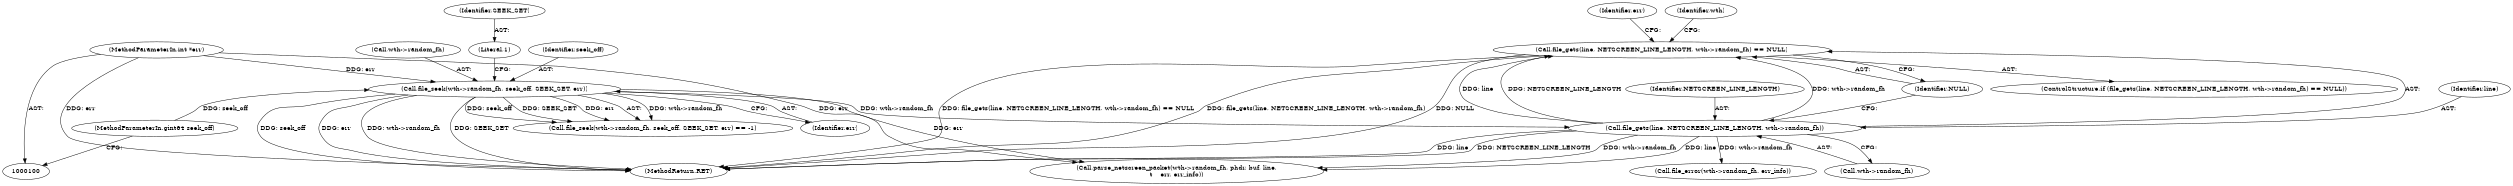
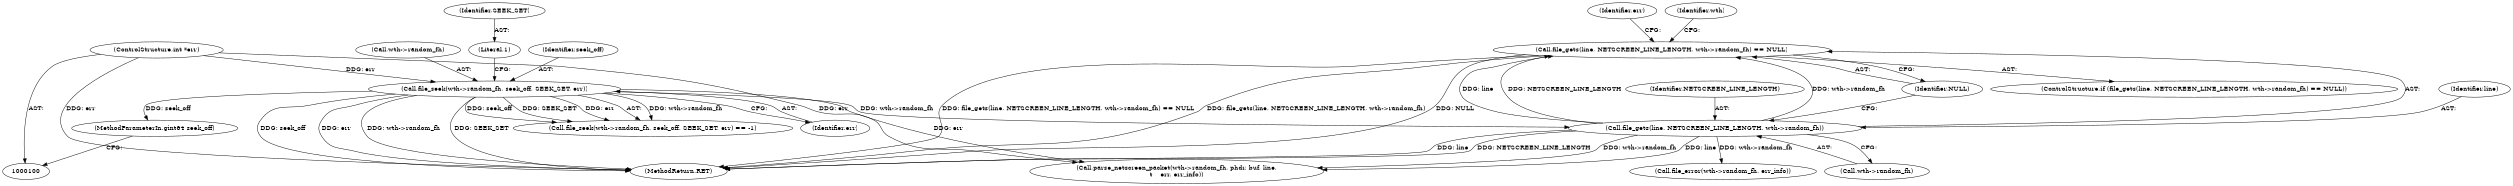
(157, 50) -> (157, 50)
(267, 95) -> (253, 95)
